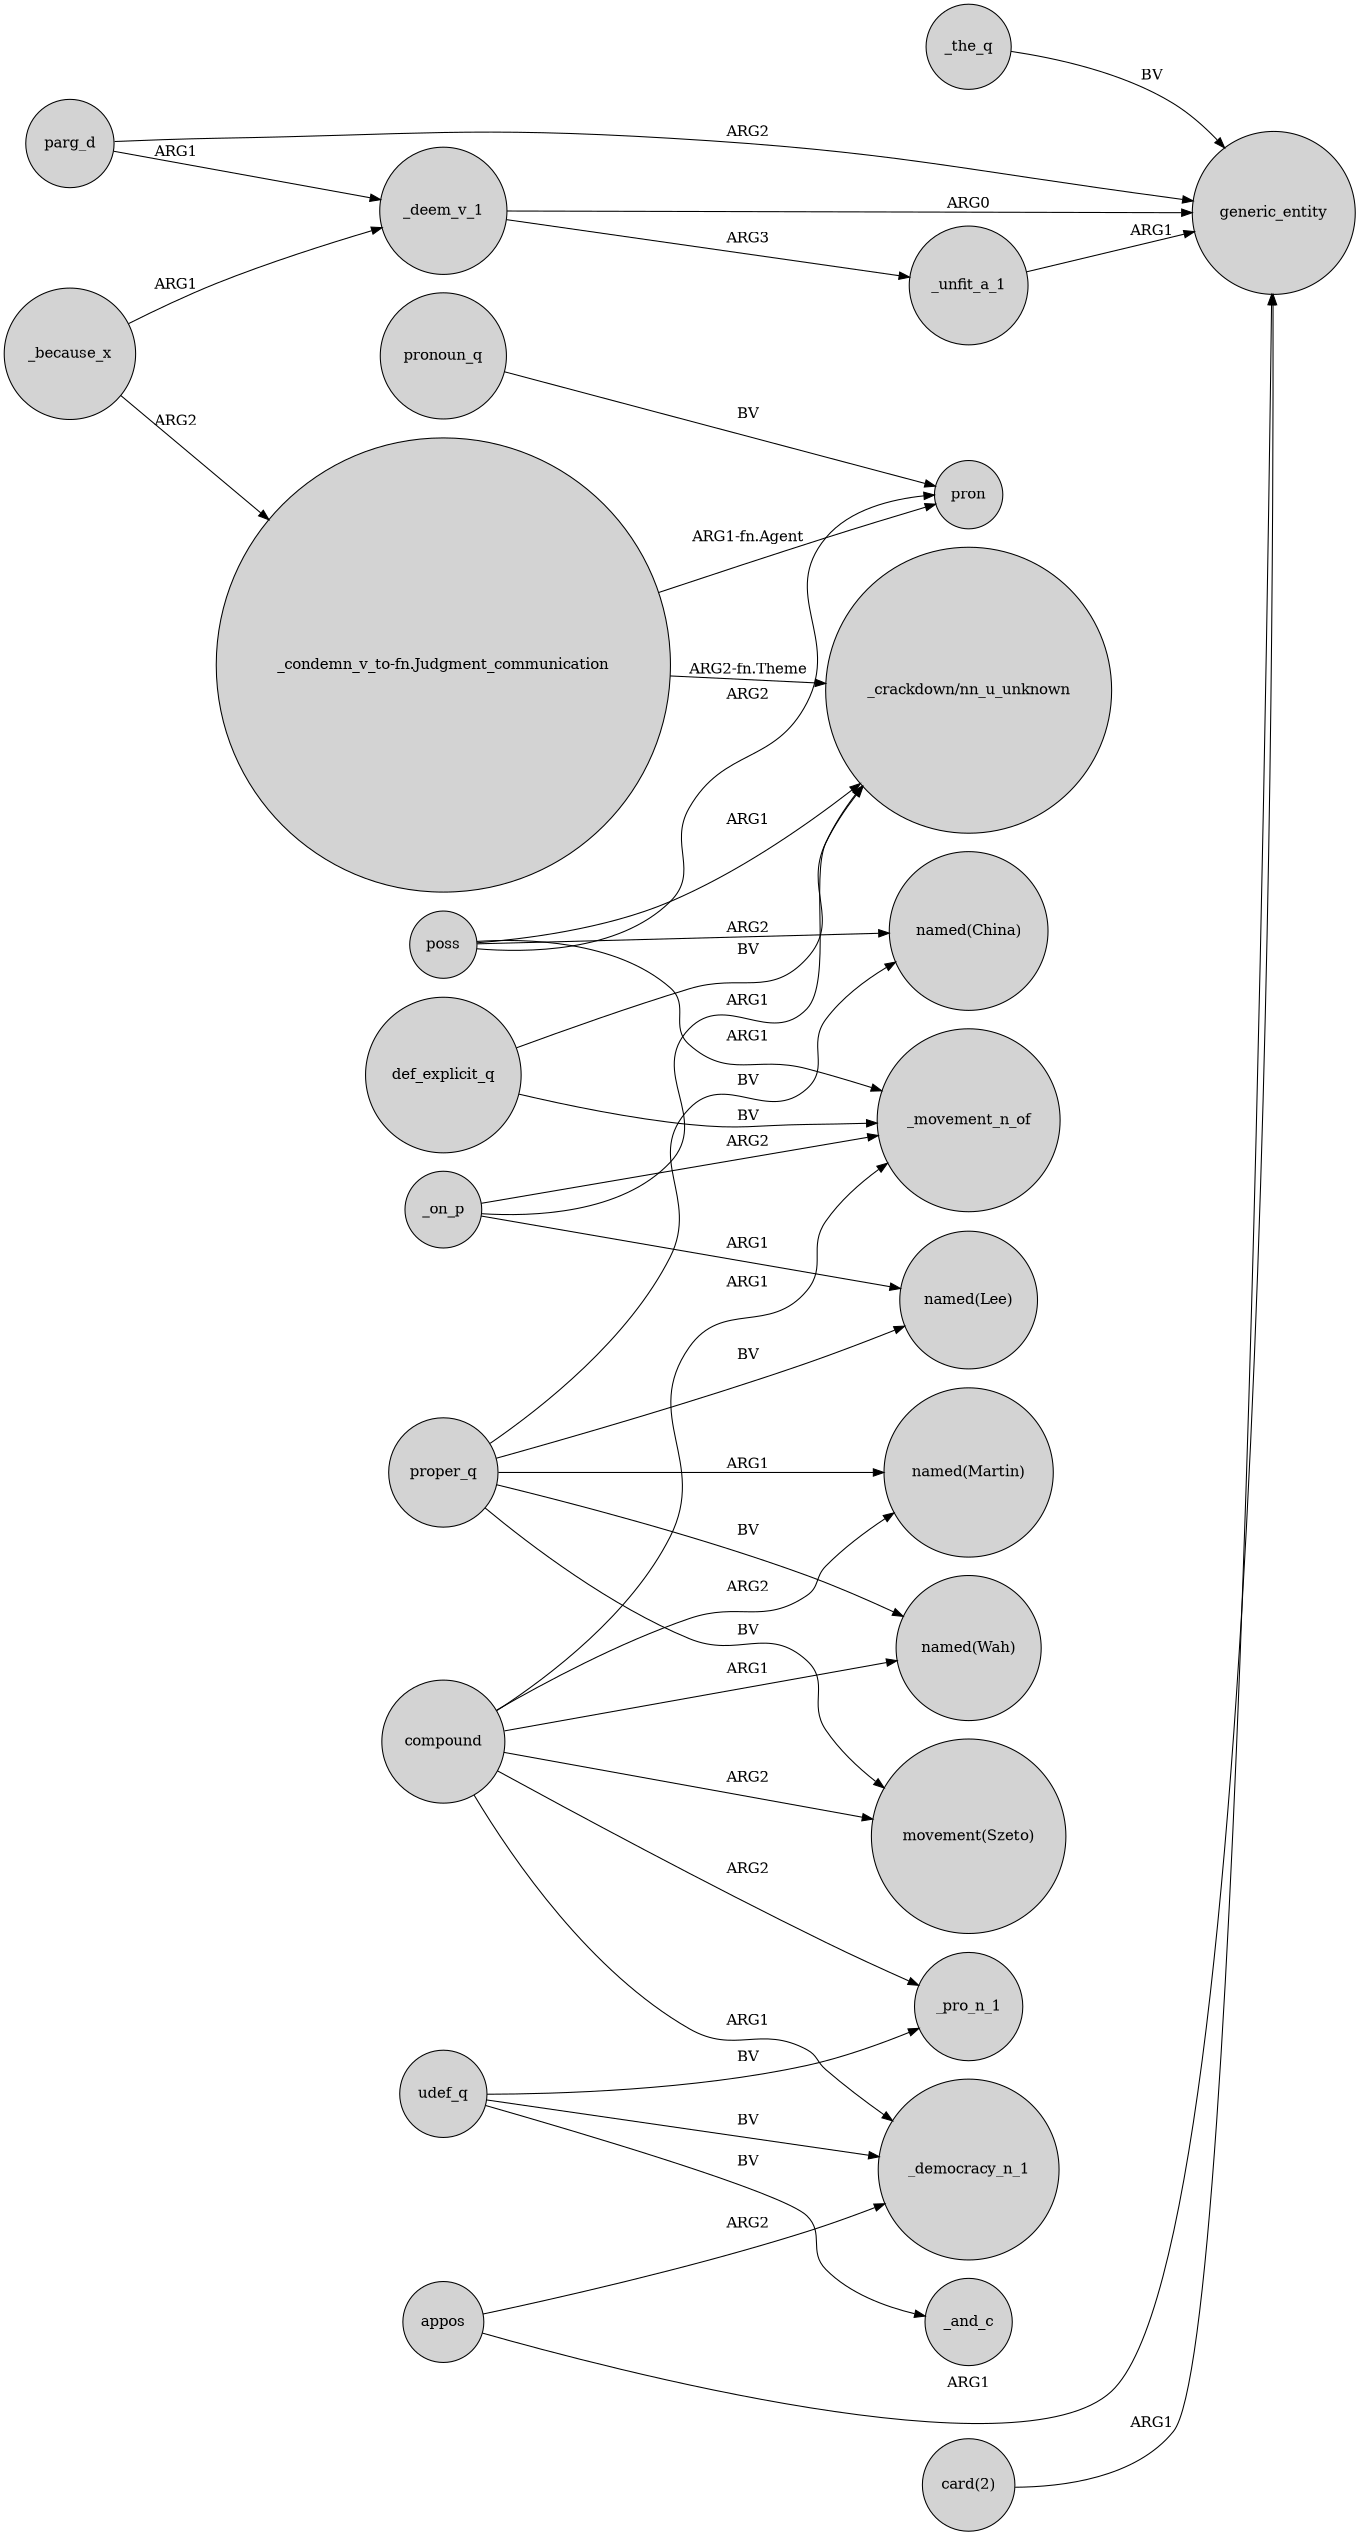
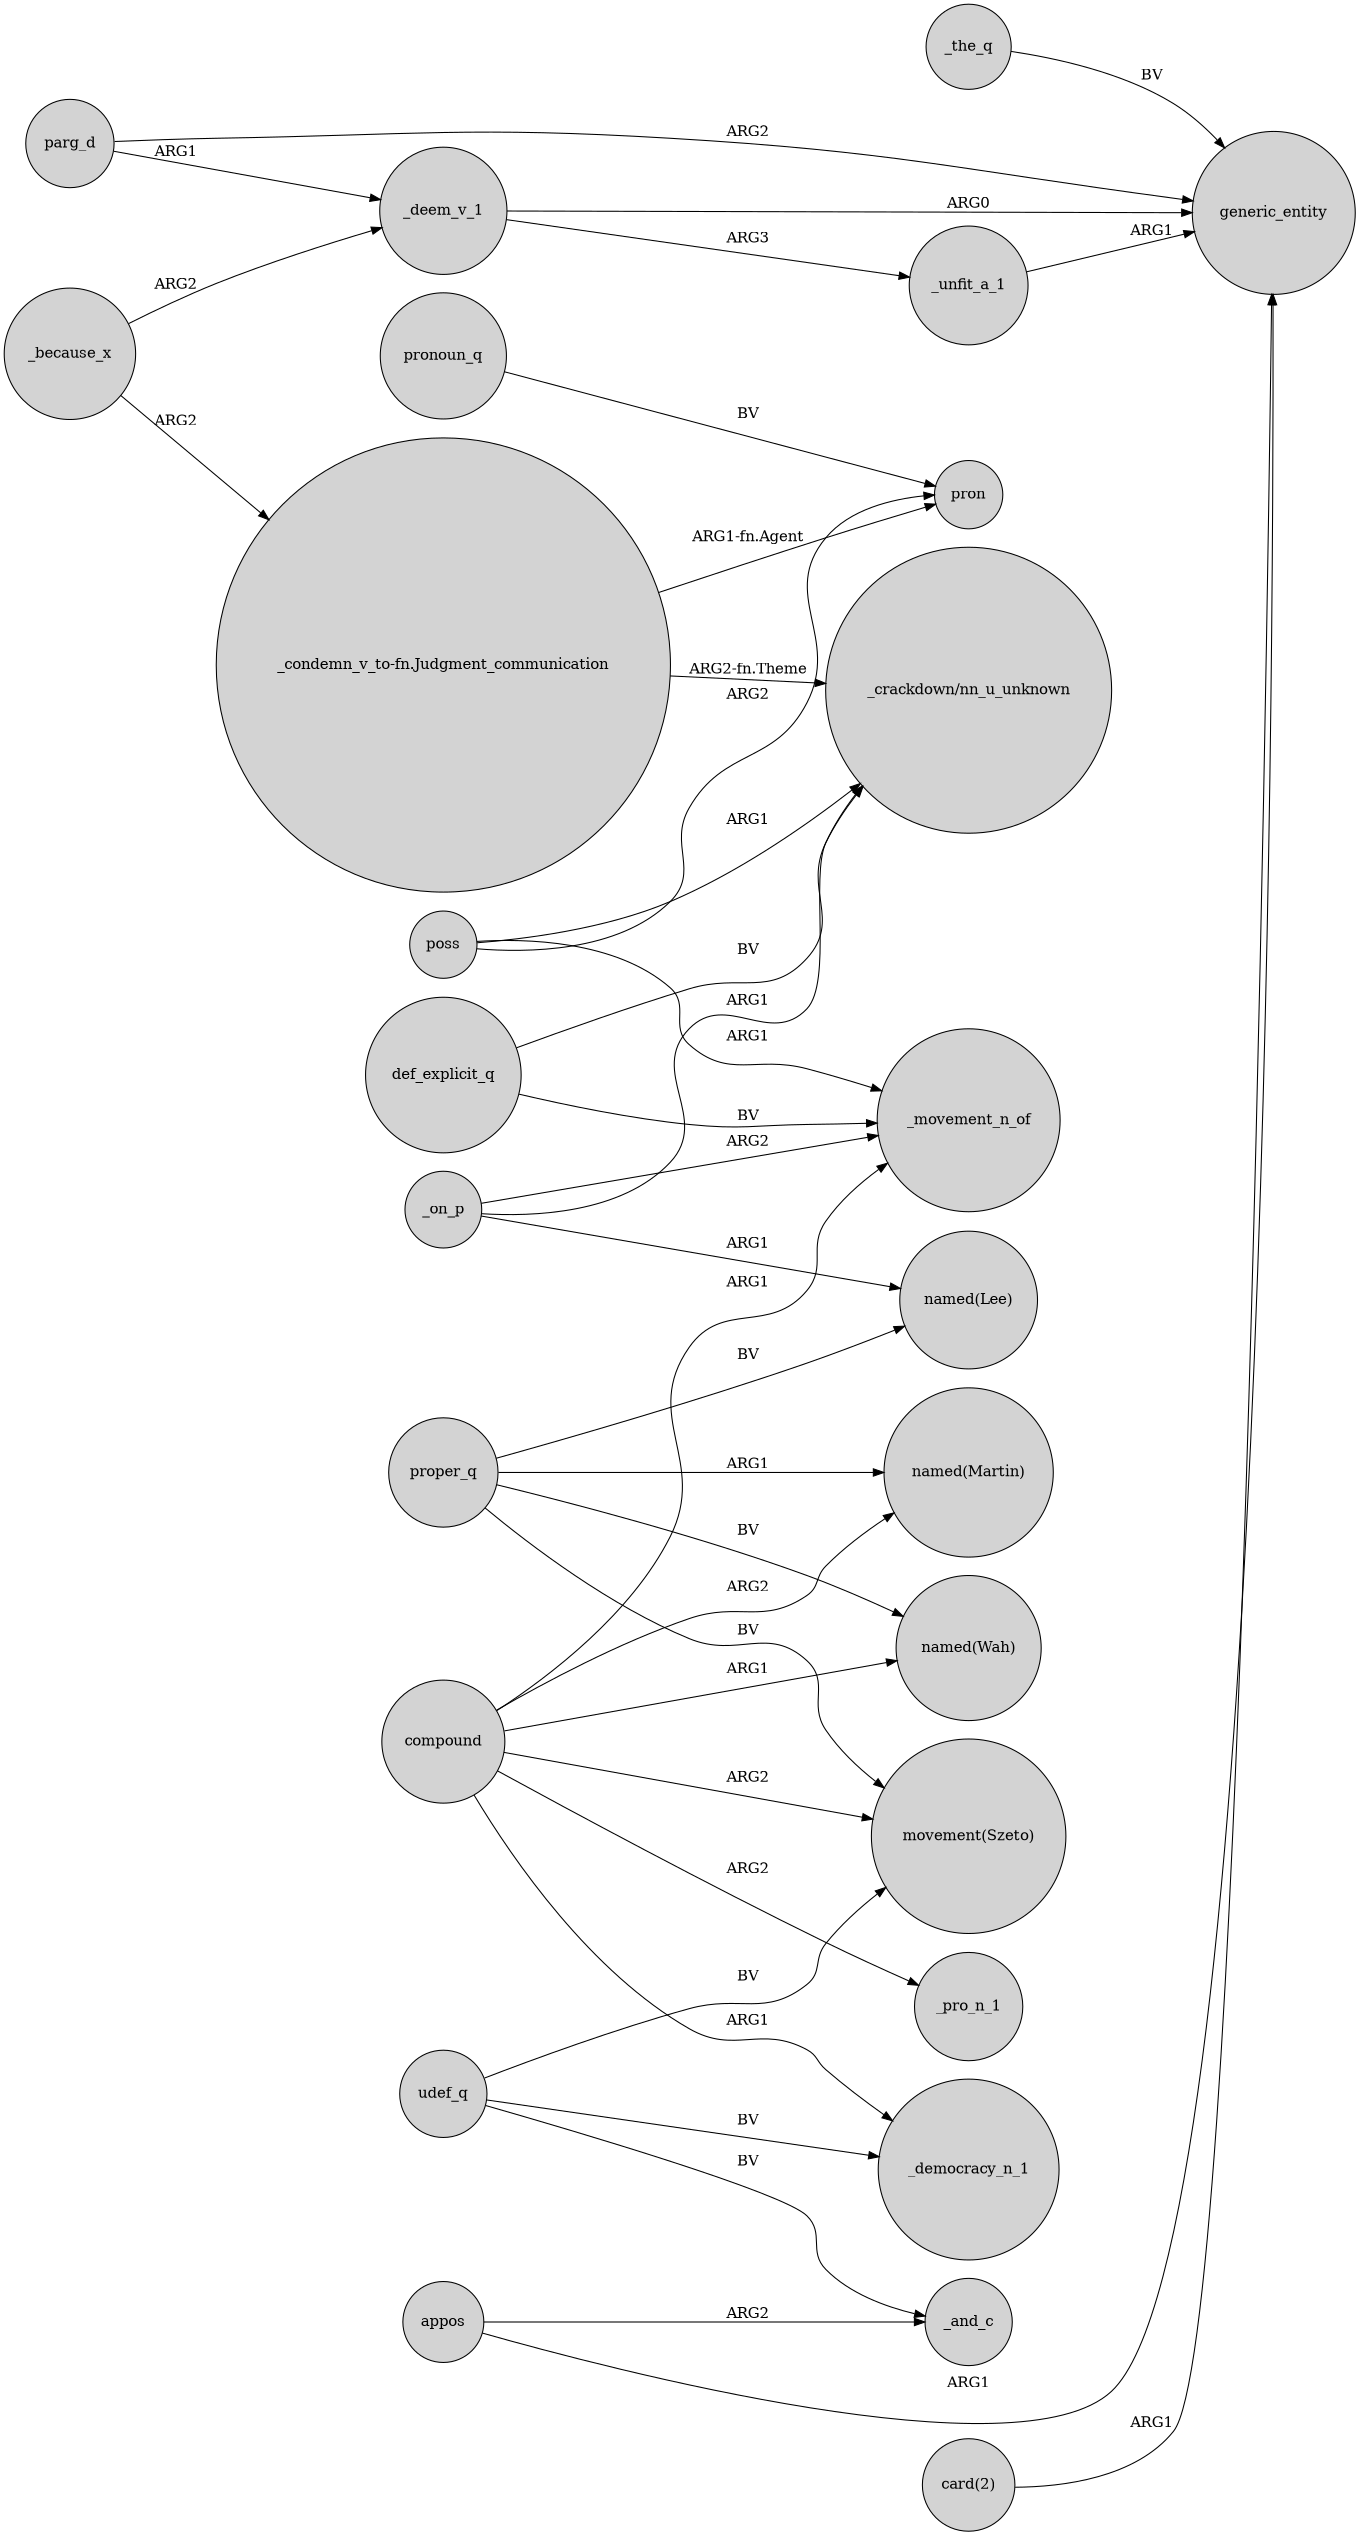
(176, 285) -> (176, 285)
(969, 931) -> none
(701, 2082) -> (701, 2006)
(681, 2267) -> (699, 2322)
